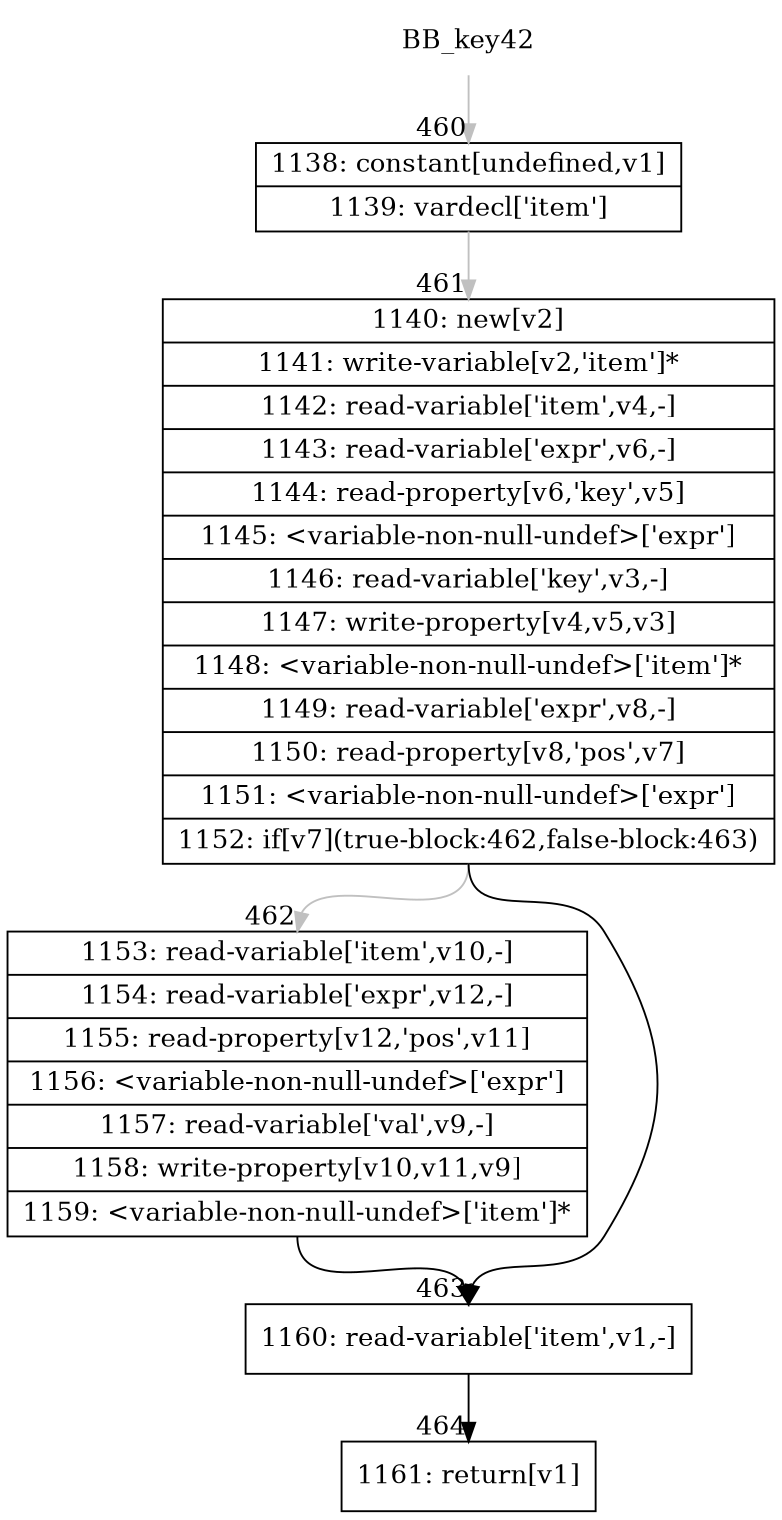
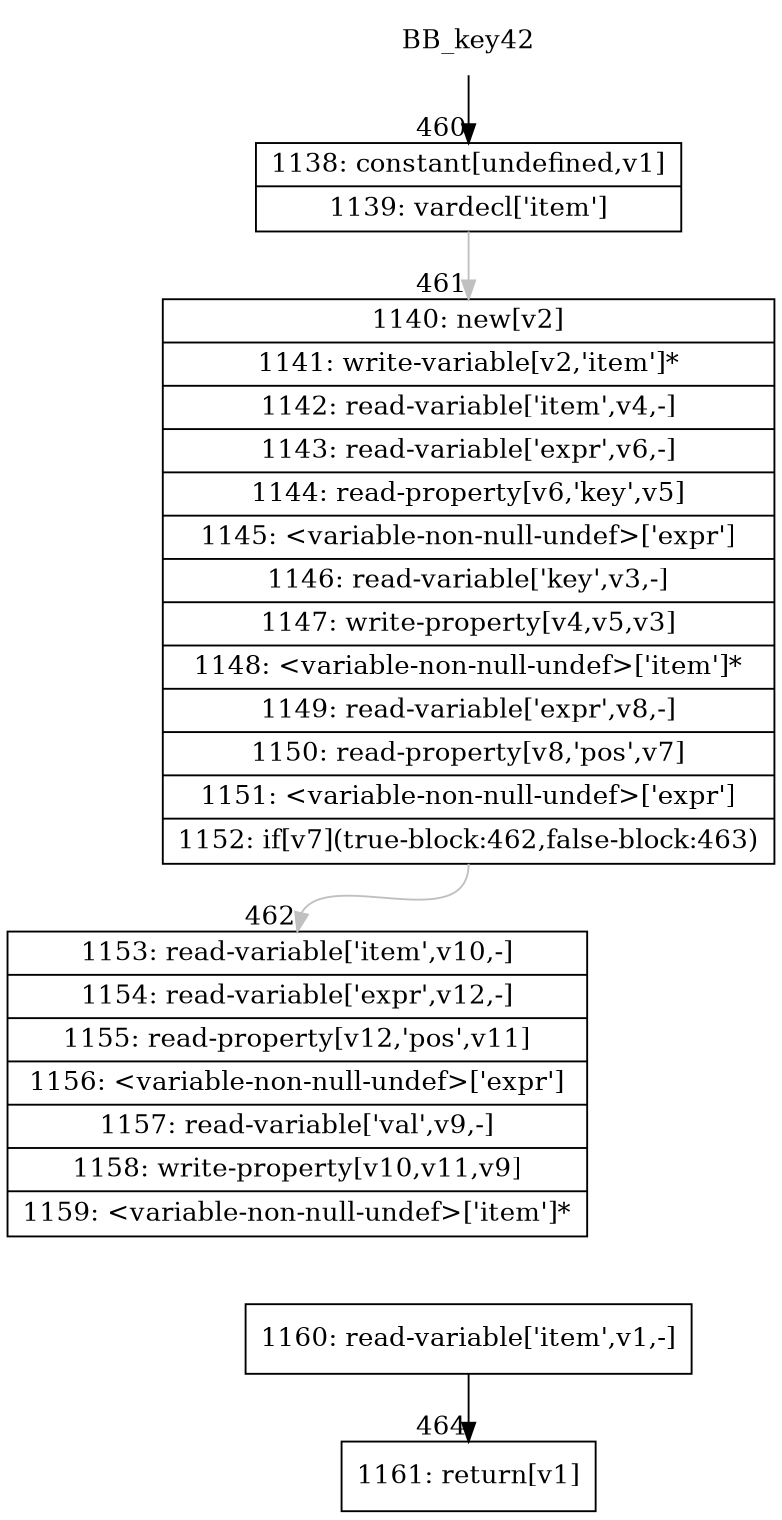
(469, 100) -> (469, 100)
(657, 1074) -> none
(374, 1271) -> none
